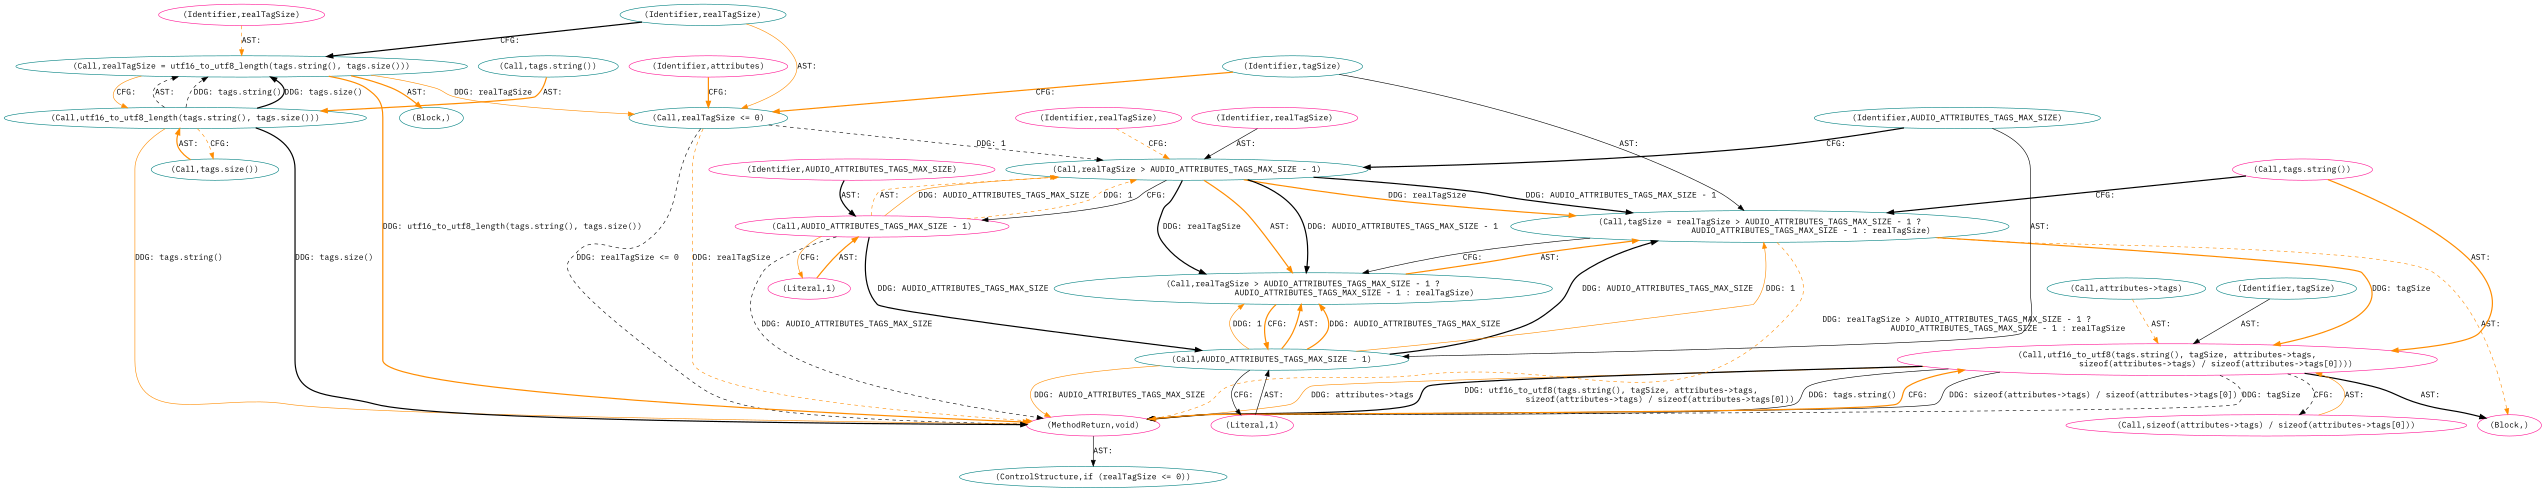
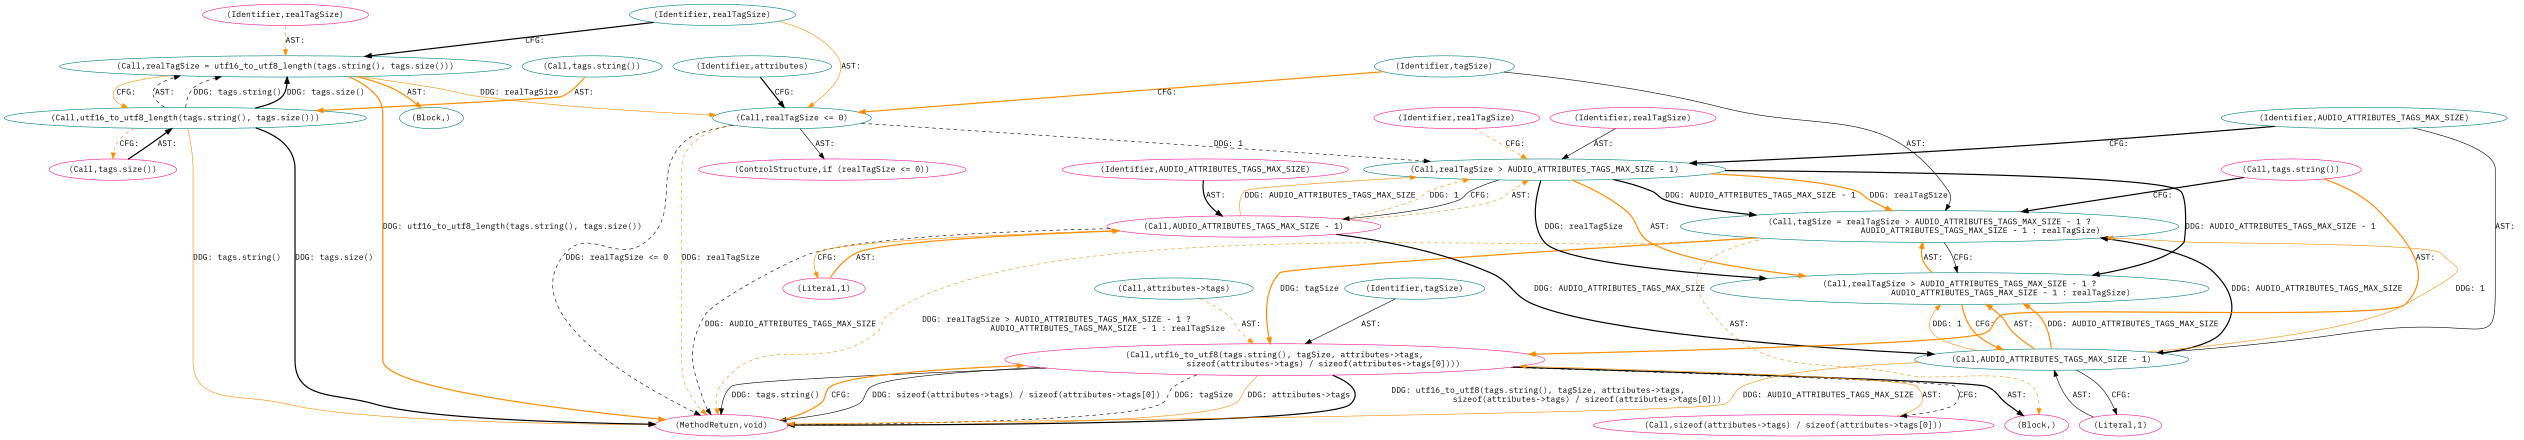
(708, 66) -> (752, 66)
(708, 89) -> (770, 90)
(179, 149) -> (148, 146)
(215, 170) -> (113, 170)
(1093, 448) -> (810, 141)
(1093, 477) -> (832, 170)
